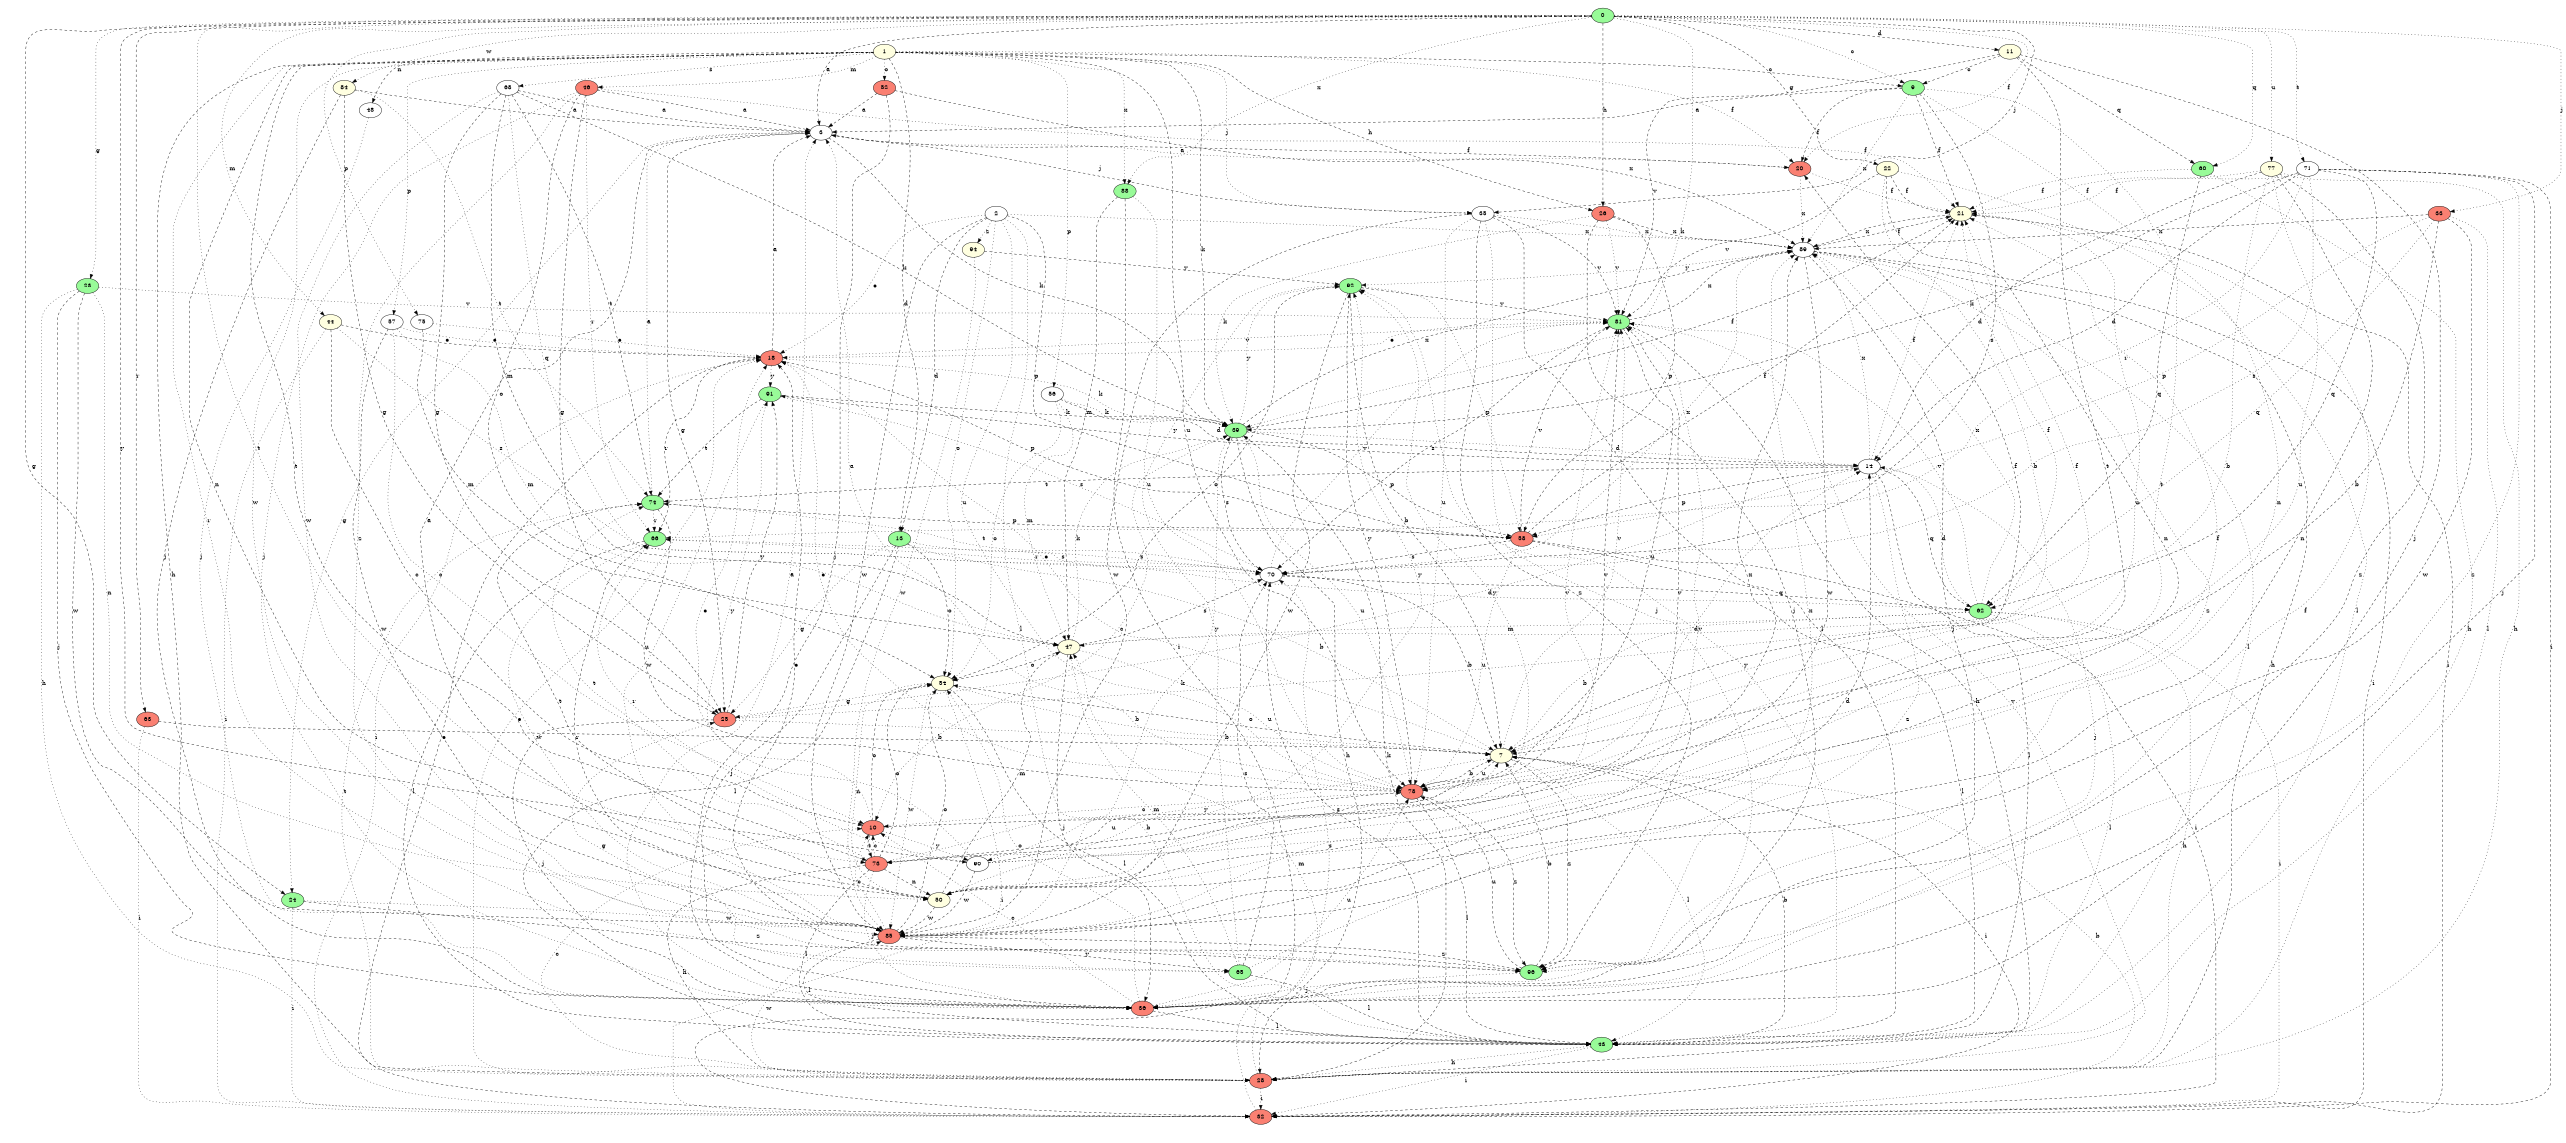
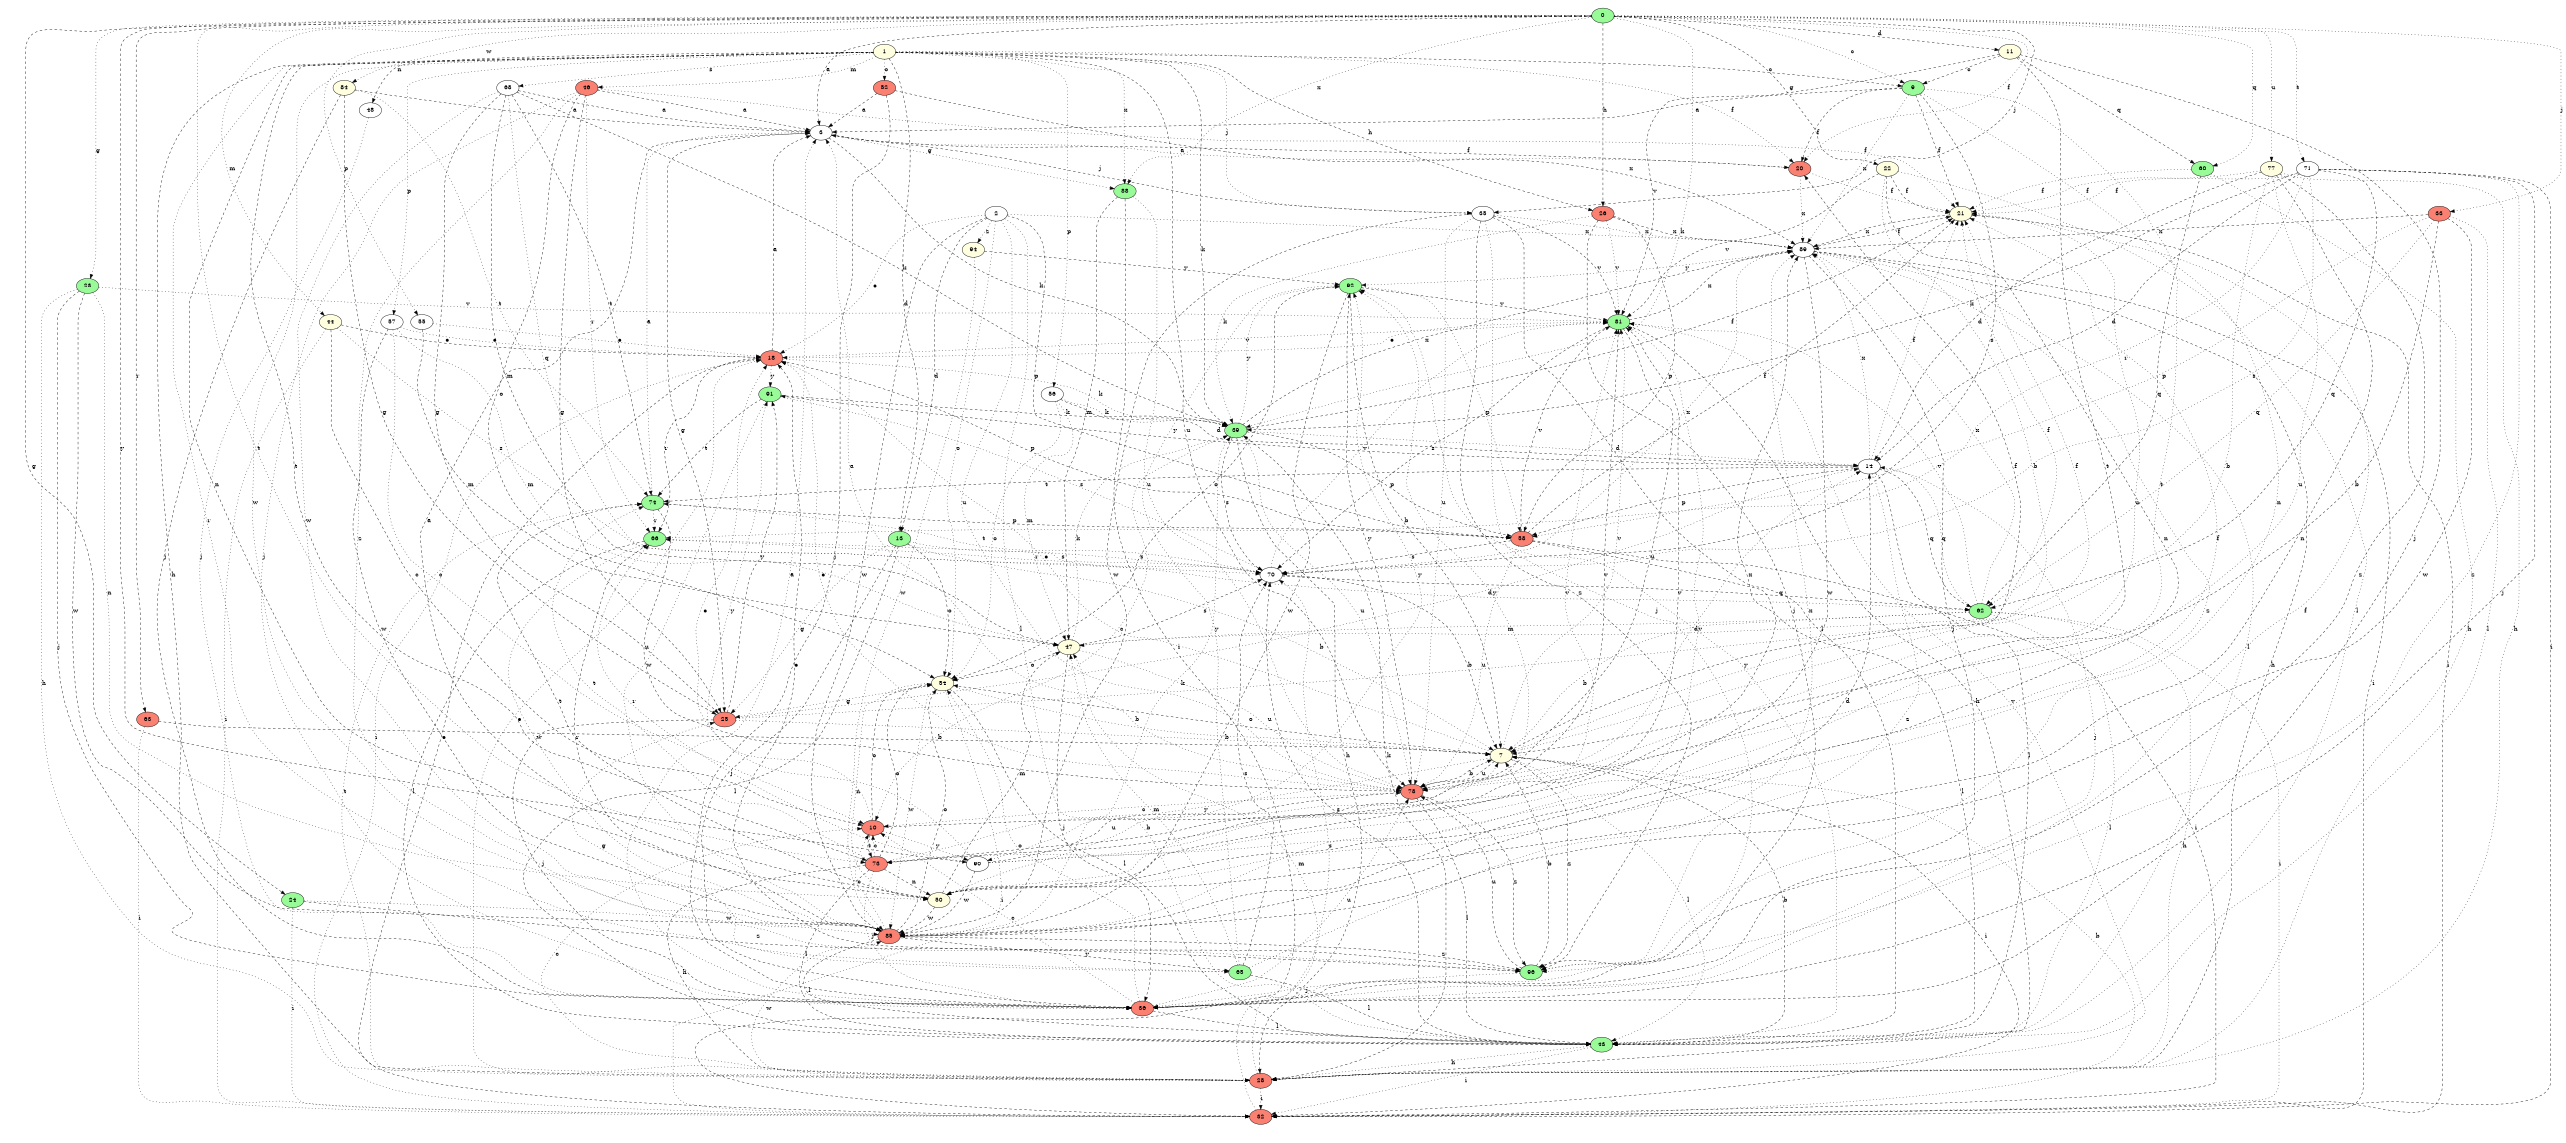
(422, 322) -> (422, 322)
(417, 407) -> (971, 162)
(1944, 539) -> (1944, 539)
